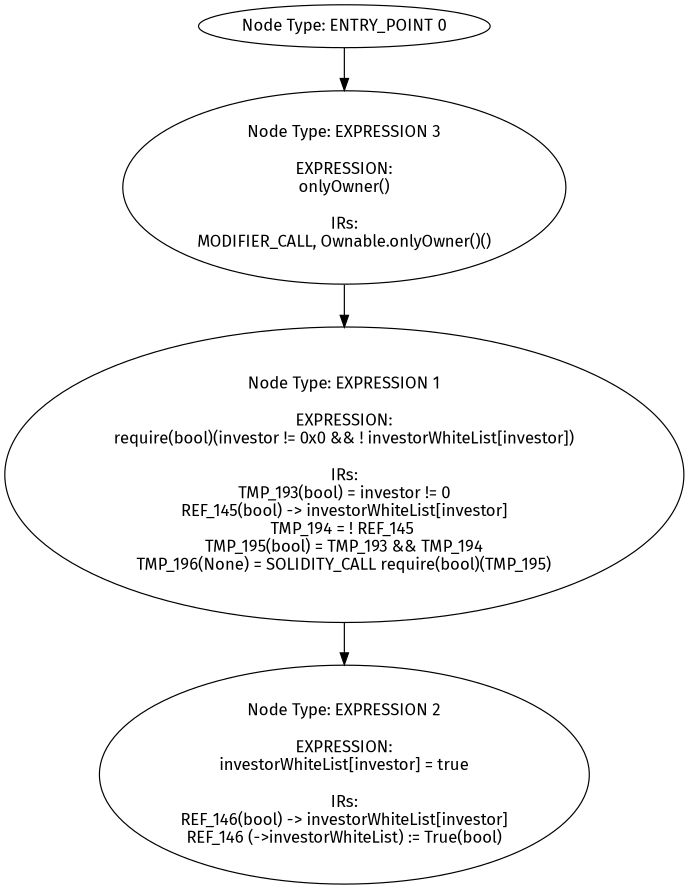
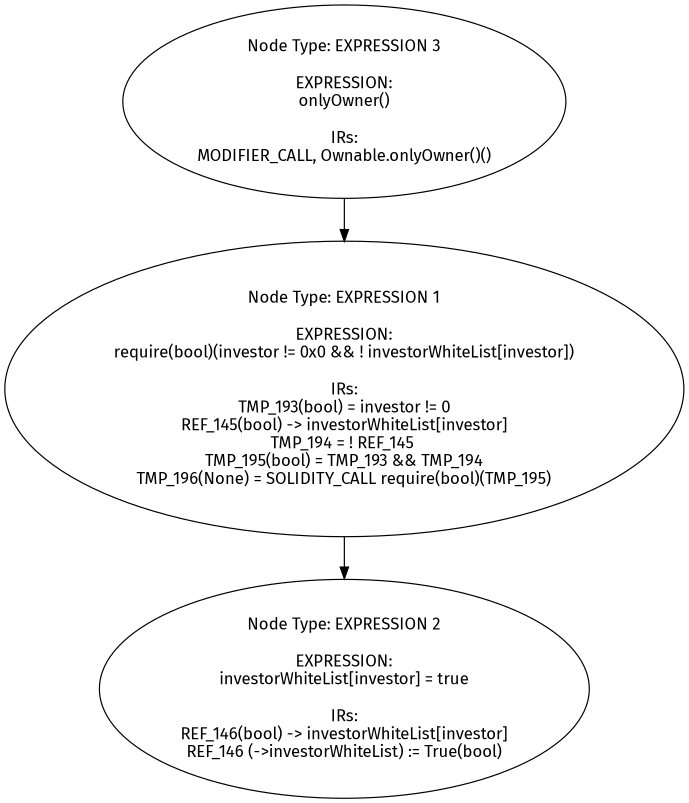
(344, 26) -> none
